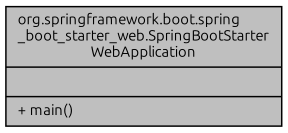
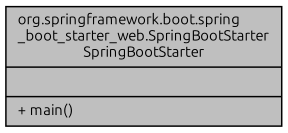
(144, 52) -> (144, 52)
